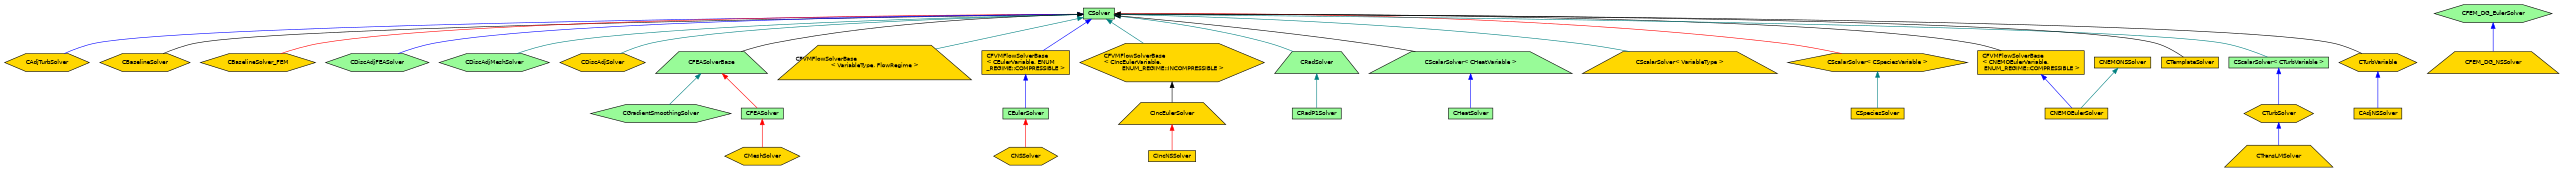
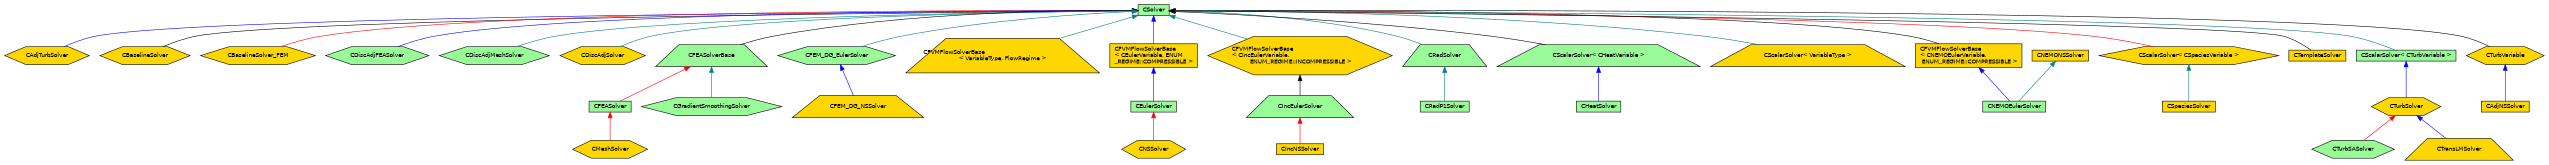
none -> (996, 22)
(1172, 114) -> (1300, 107)
(2076, 114) -> (2014, 107)
none -> (2353, 149)
